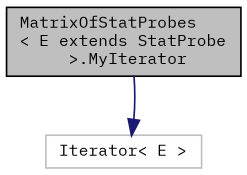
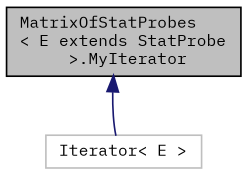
(135, 97) -> (113, 114)
